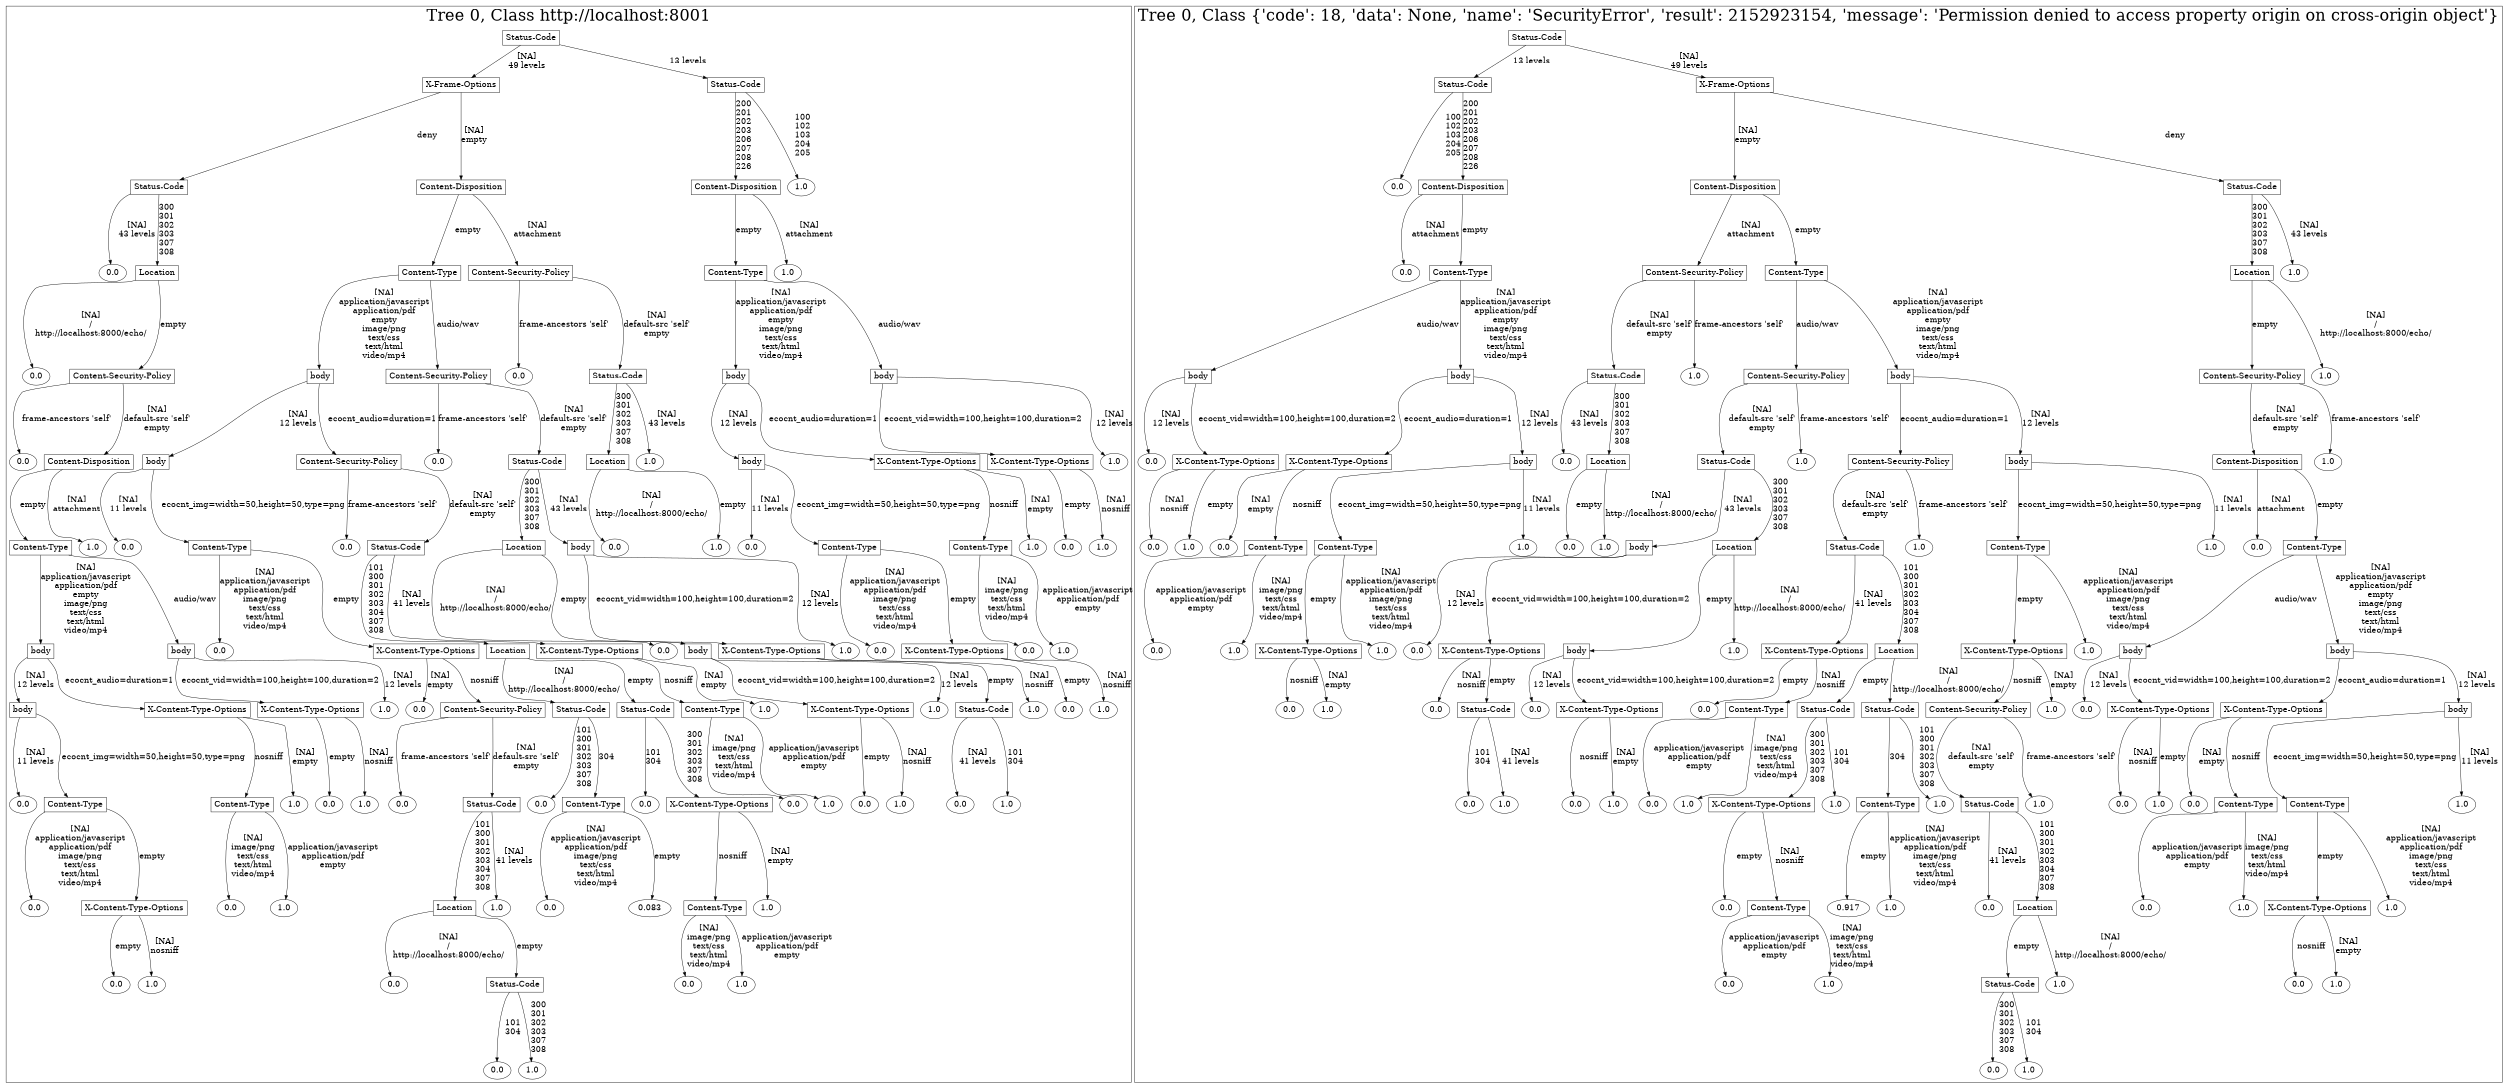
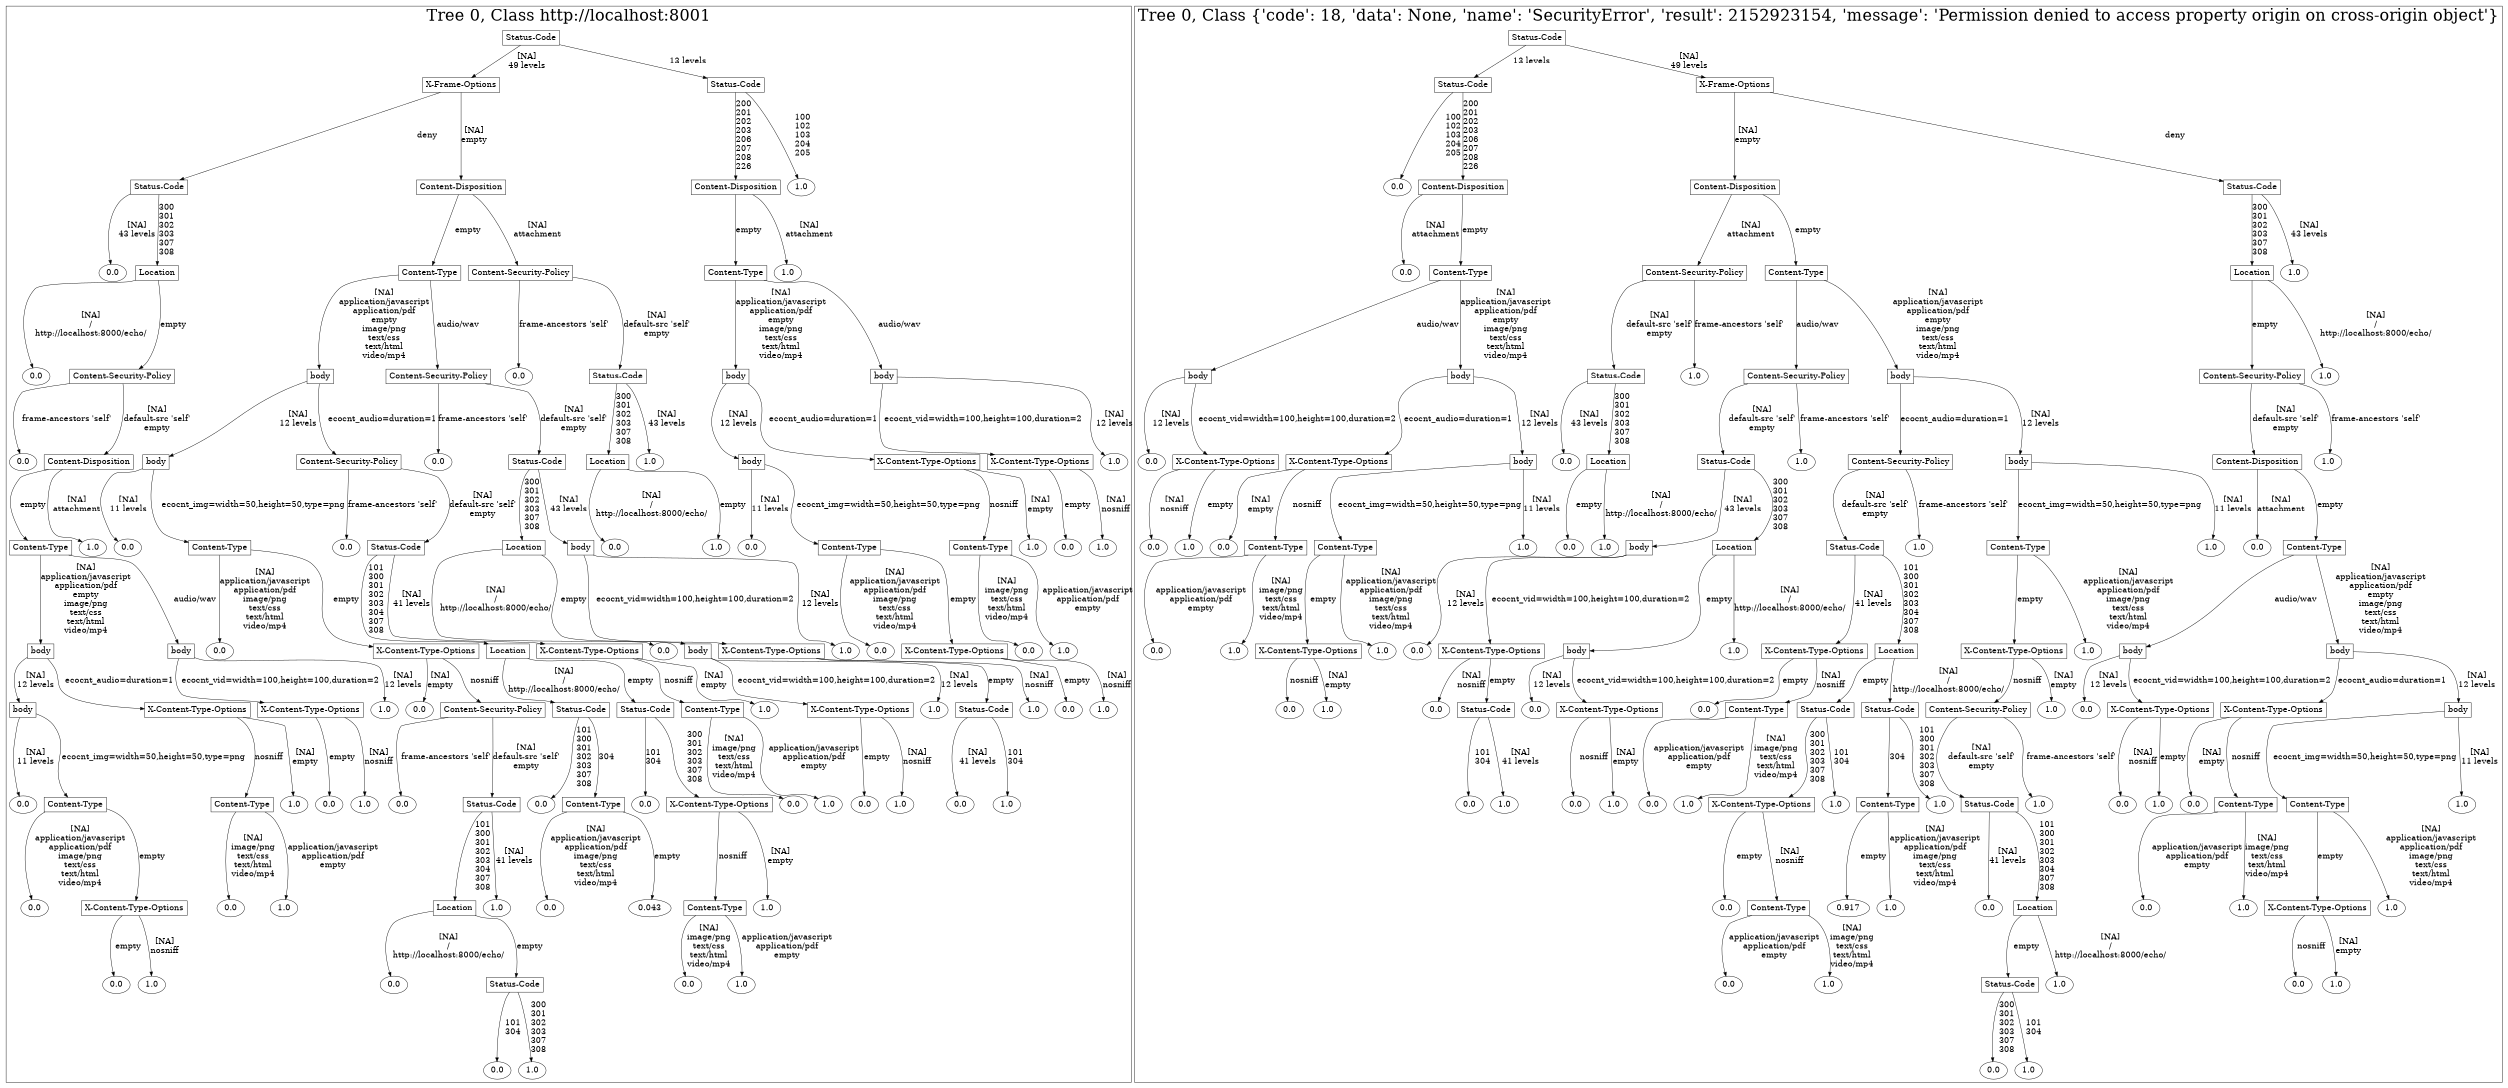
(650, 908) -> (650, 908)
